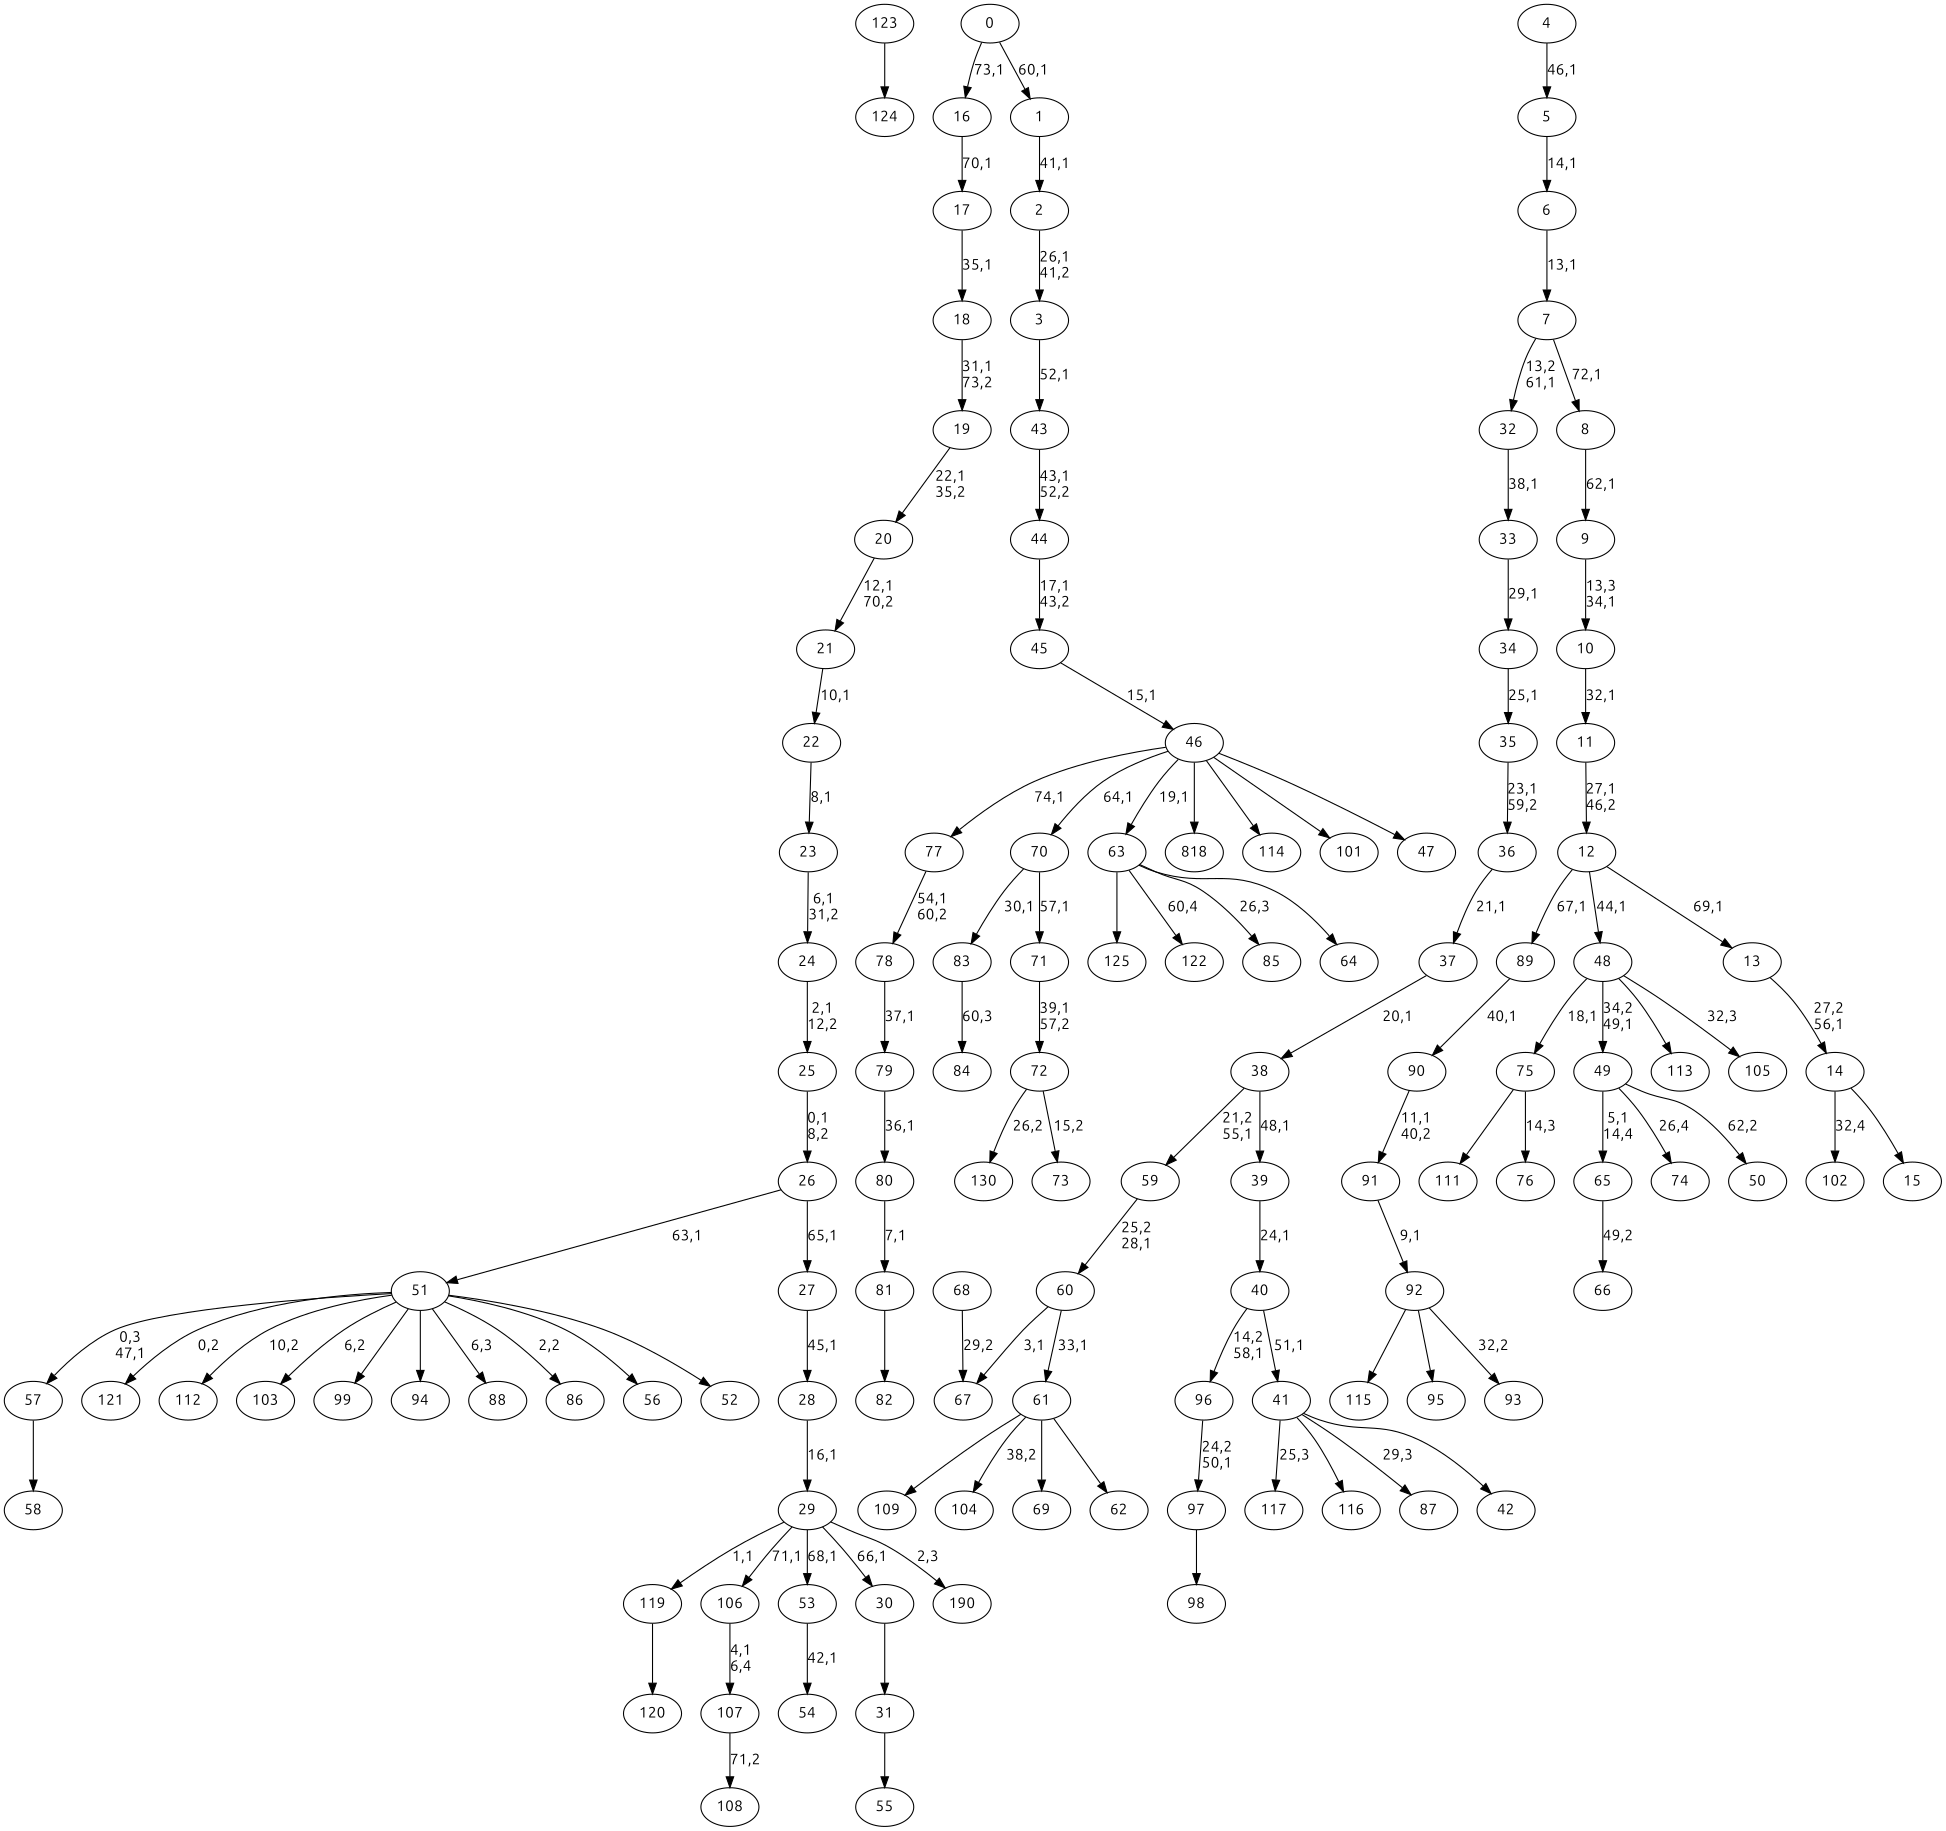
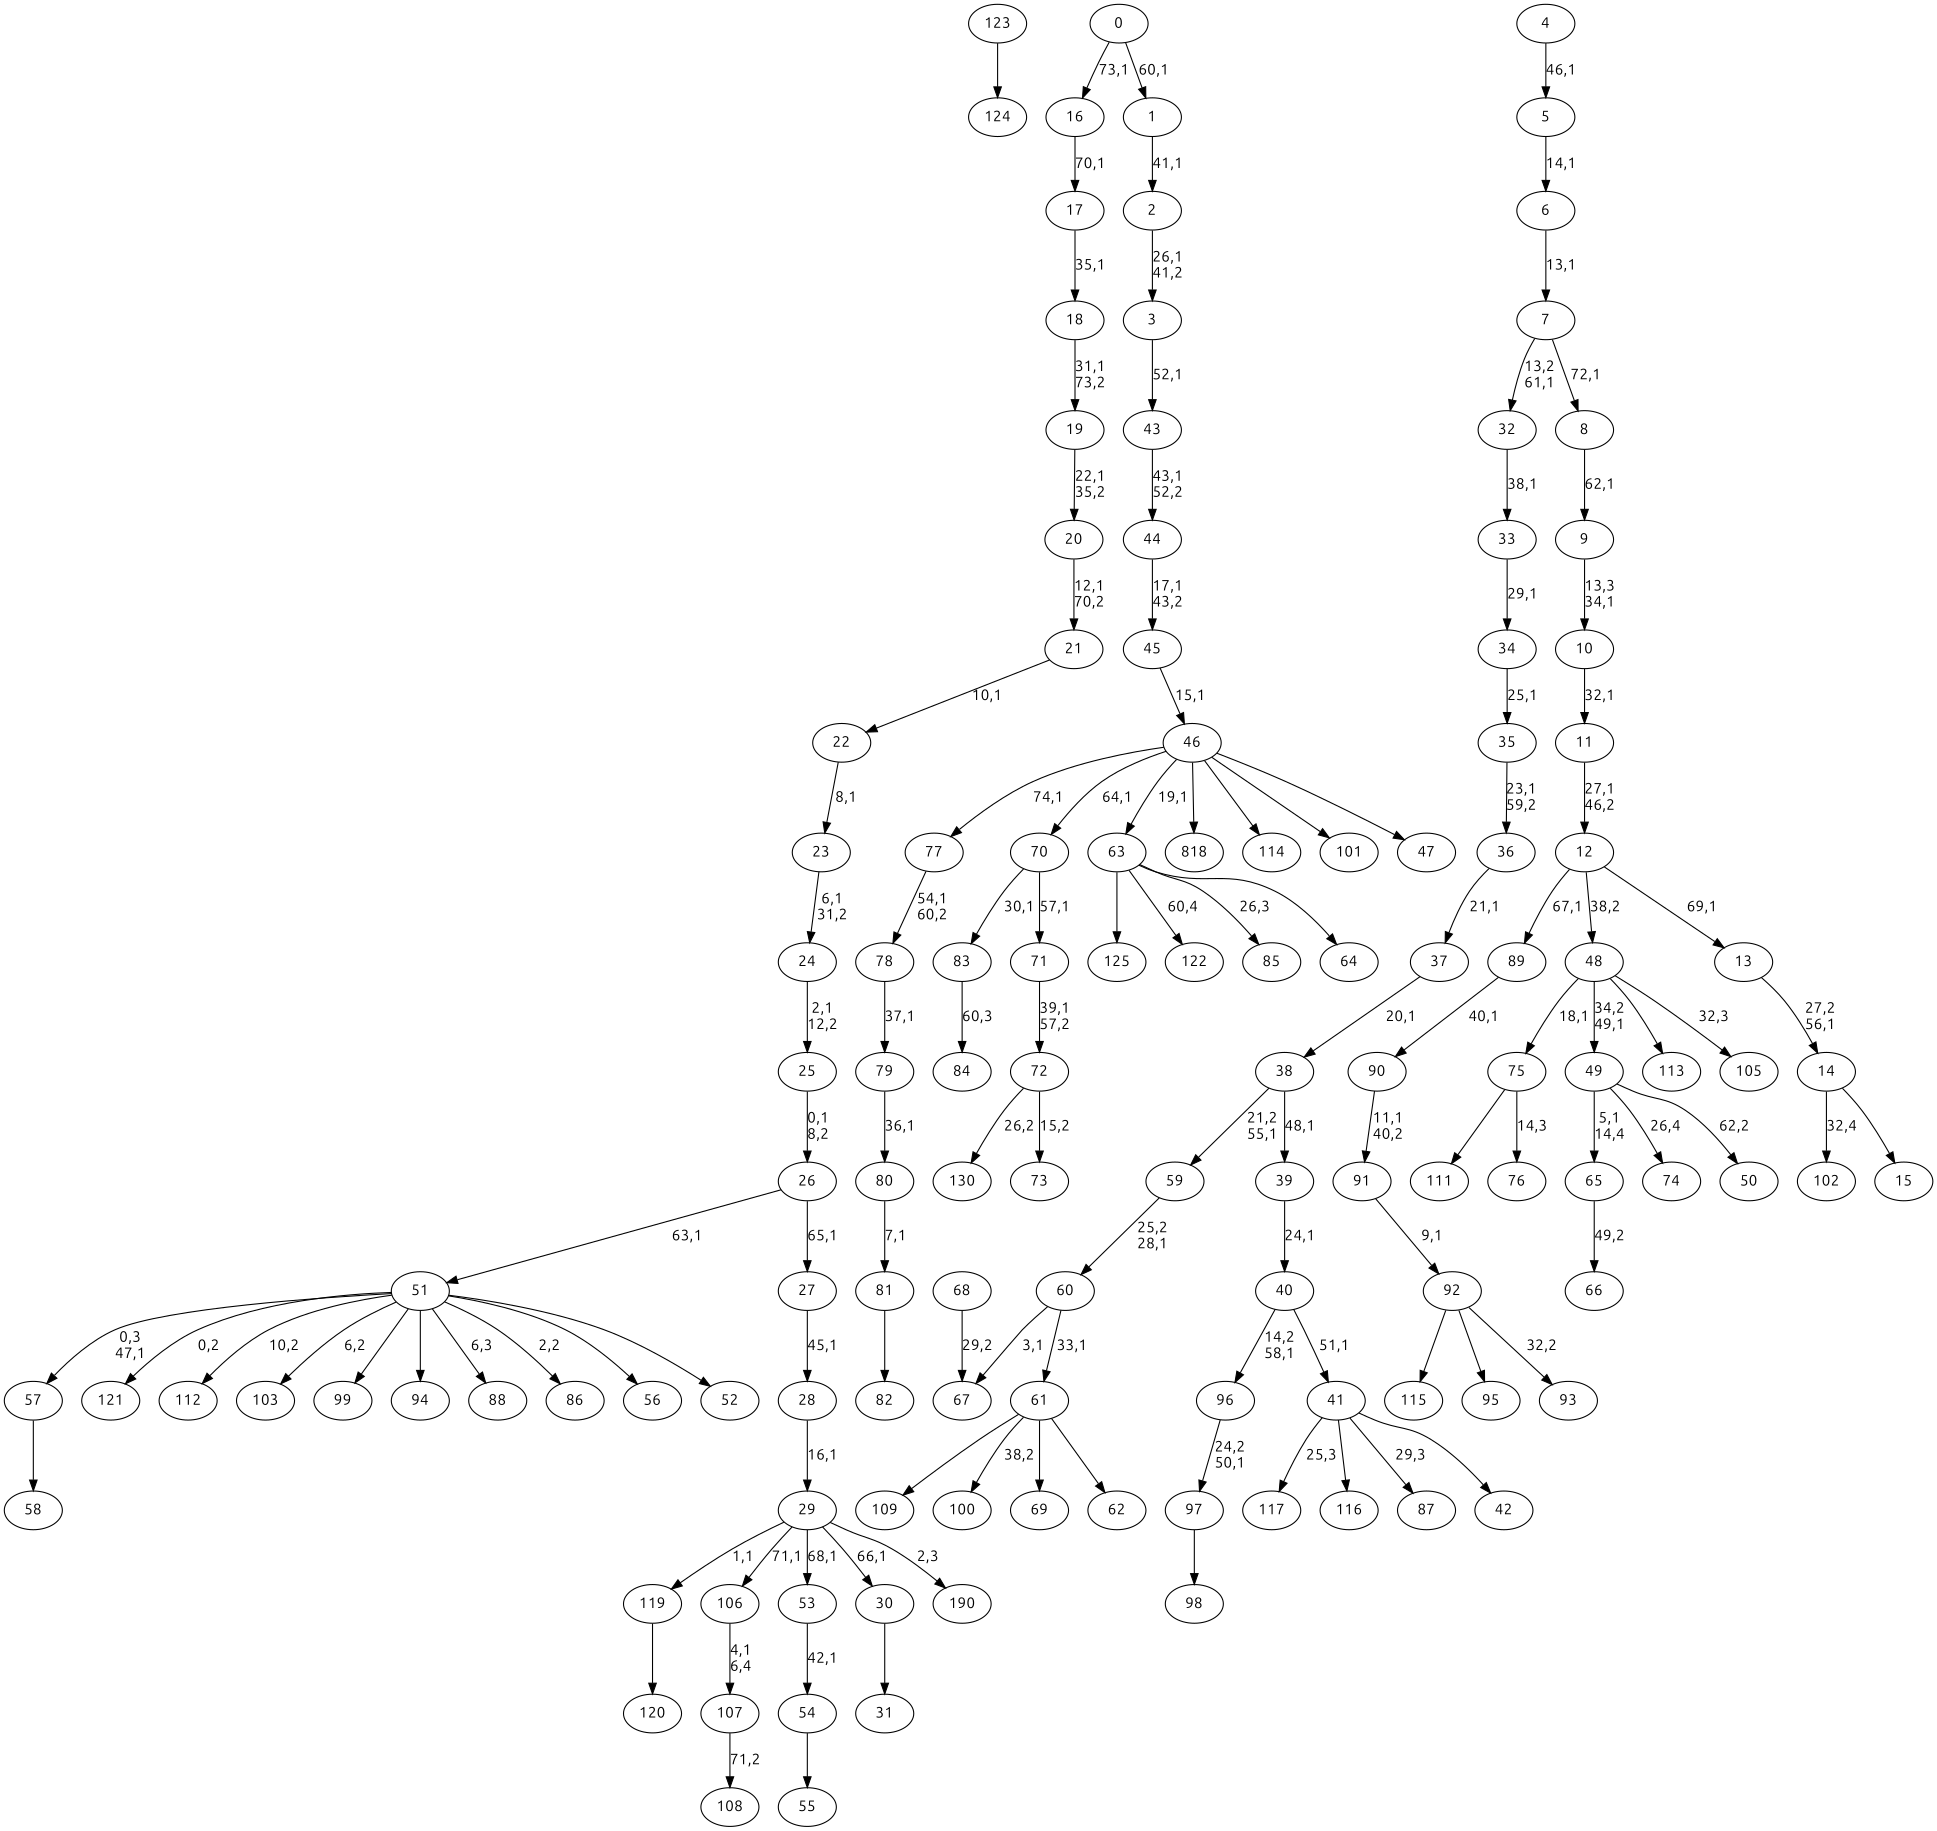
(1612, 907) -> (1606, 907)
(964, 1510) -> (962, 1510)
(885, 1755) -> (807, 1755)
